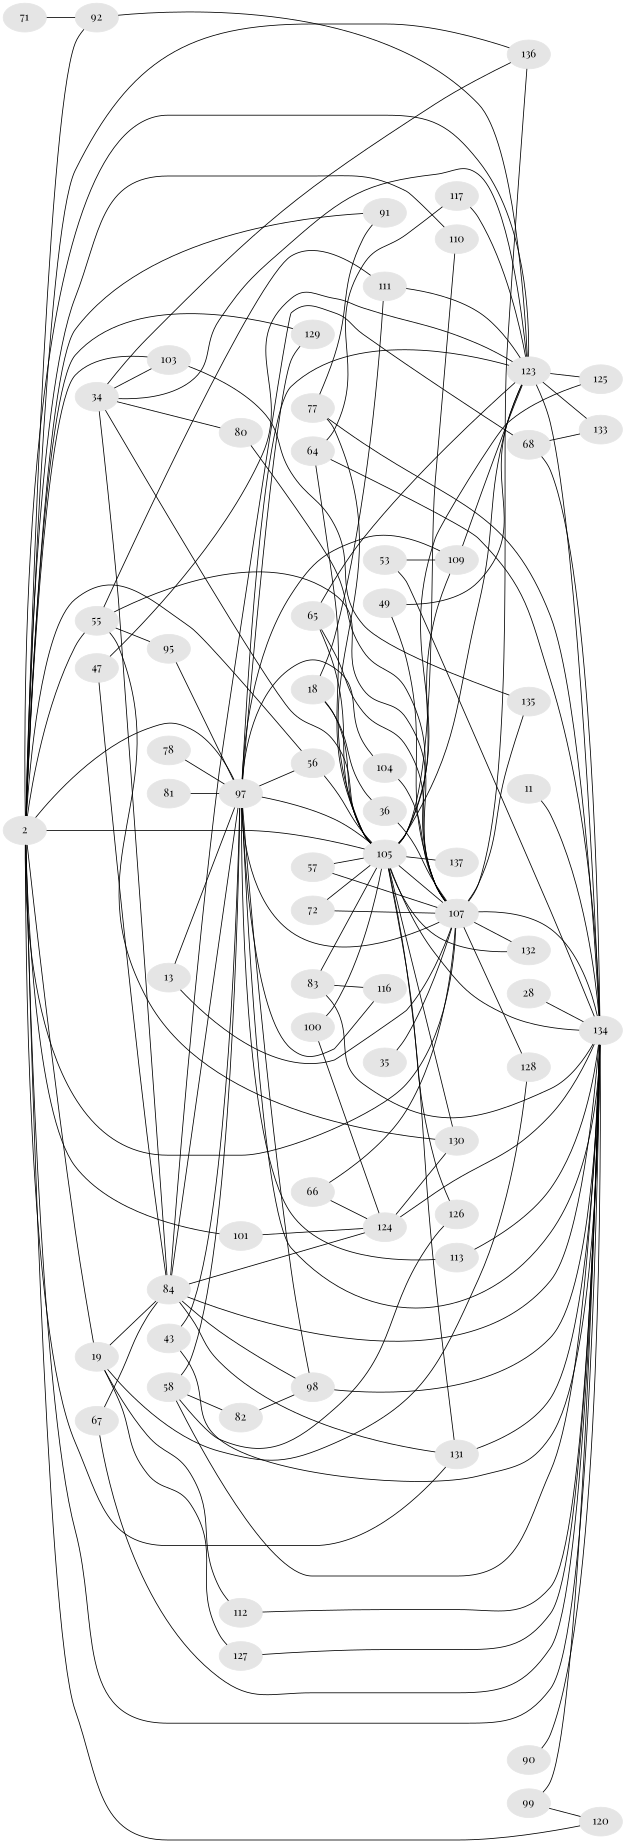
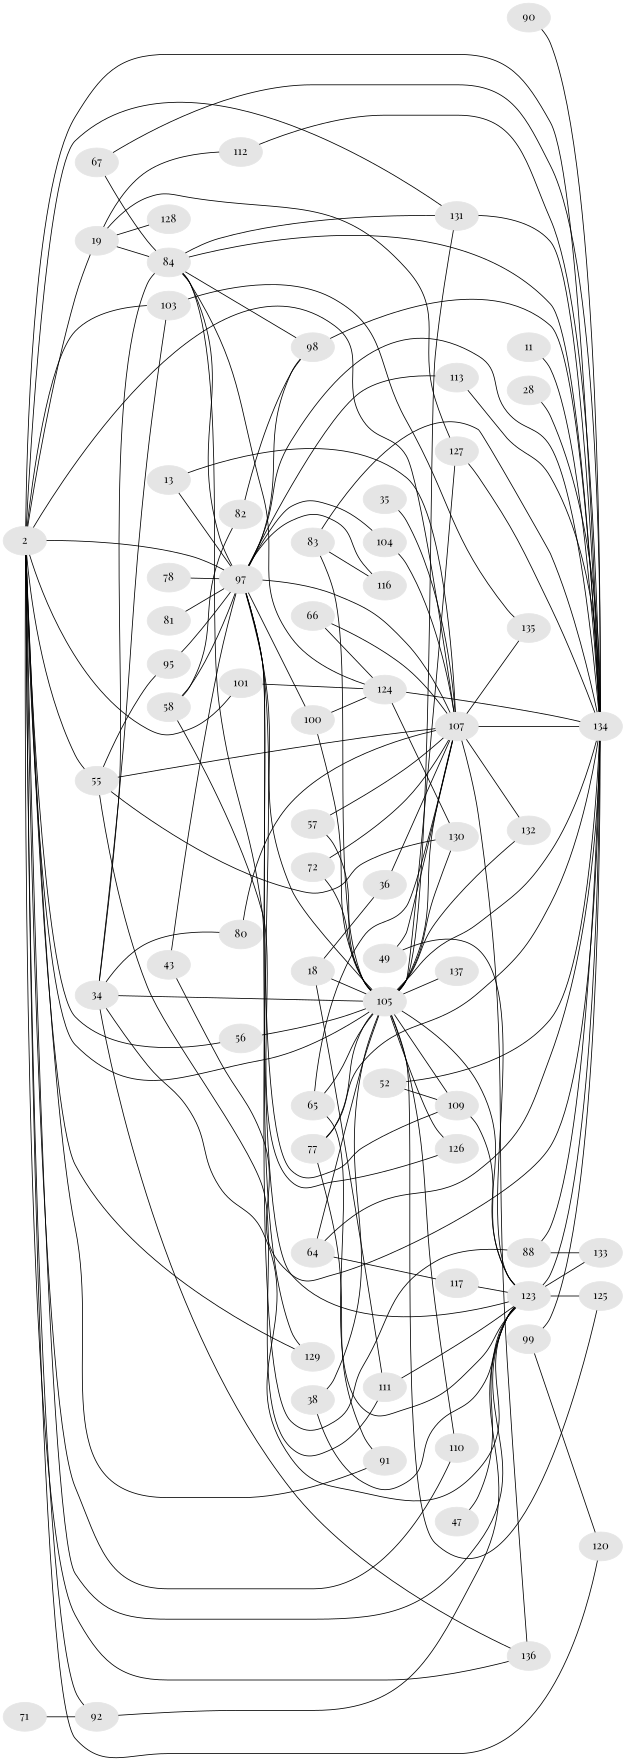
(529, 445) -> (529, 1253)
(385, 560) -> (385, 1083)
none -> (433, 716)
(277, 778) -> (277, 650)
(129, 979) -> none
(493, 990) -> none
none -> (313, 1400)
(533, 1515) -> none
